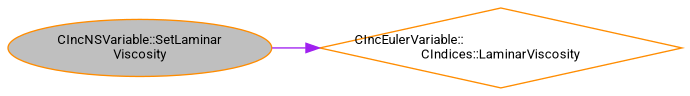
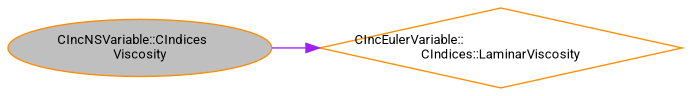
(140, 48) -> (140, 48)
